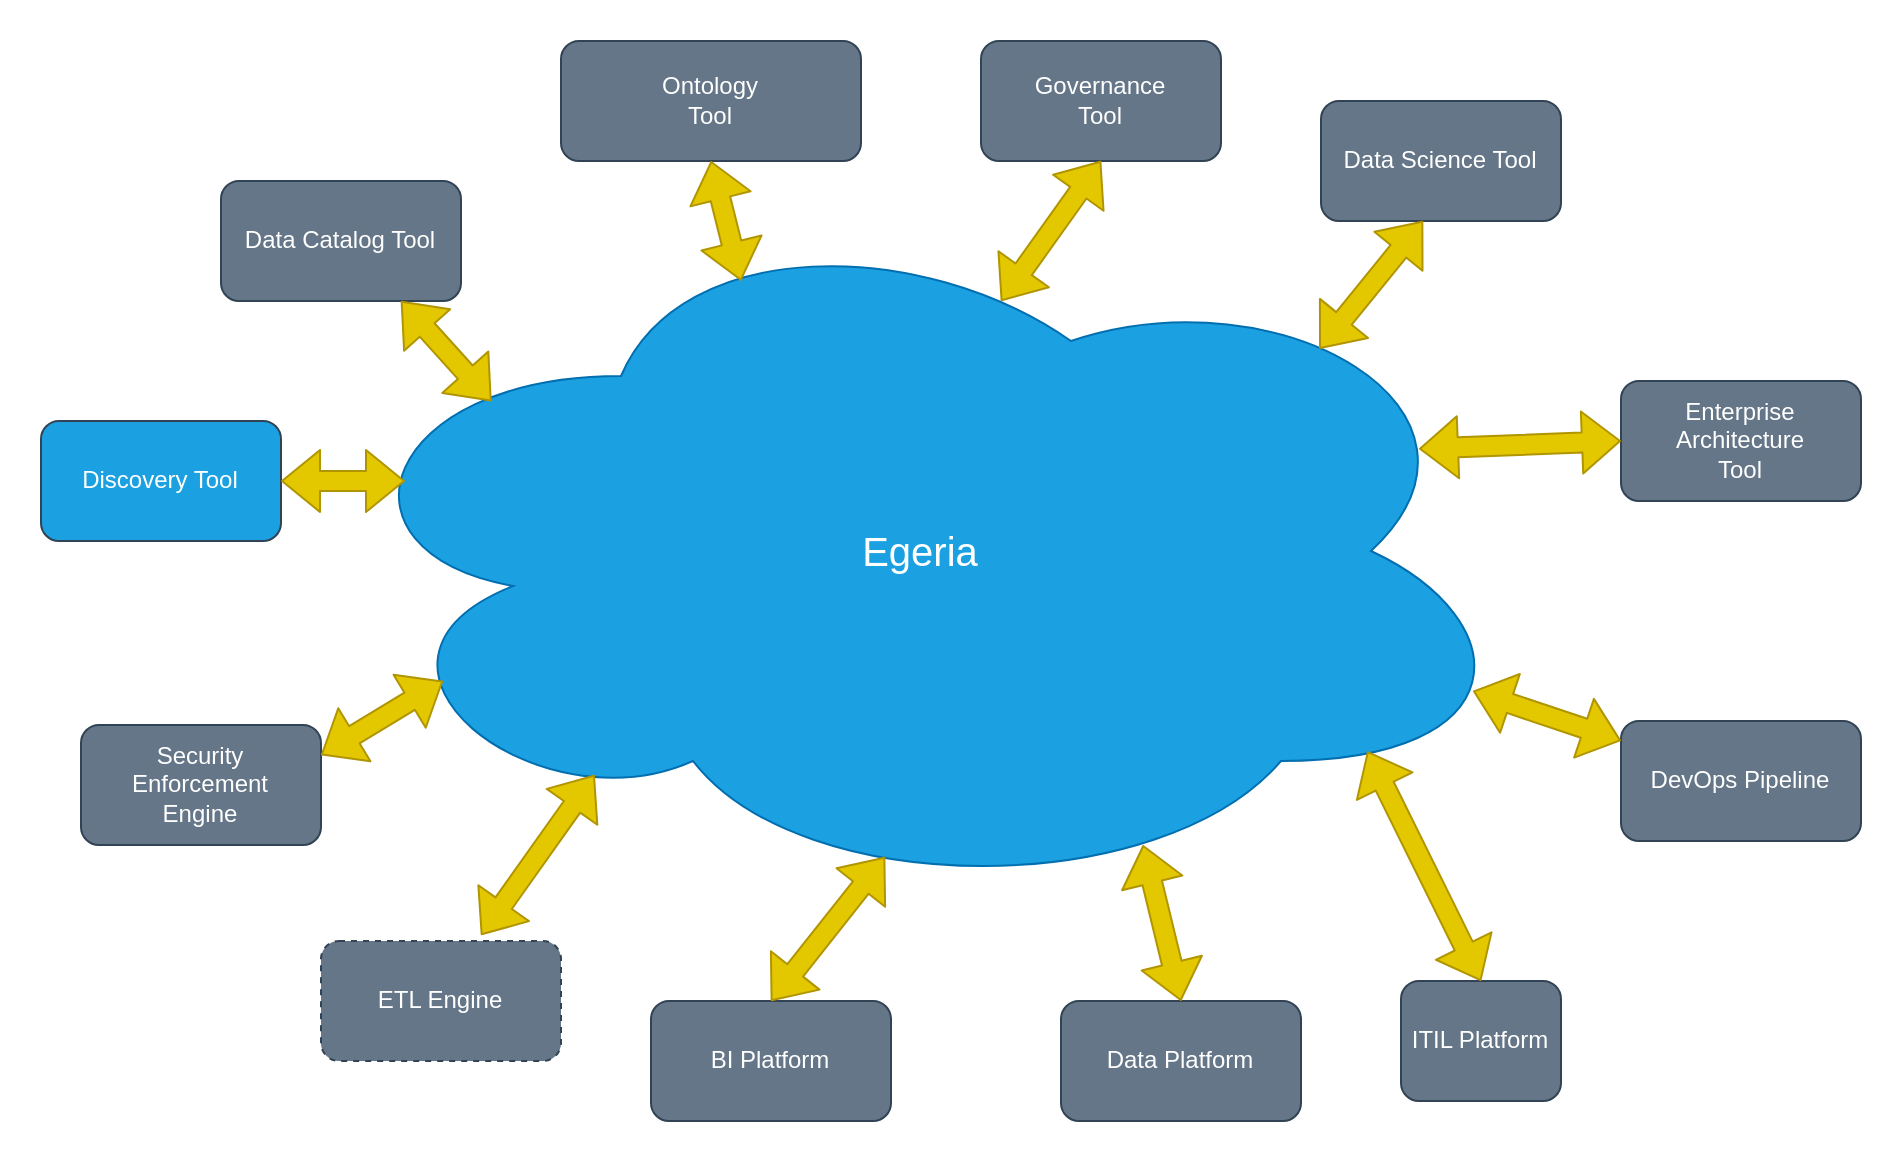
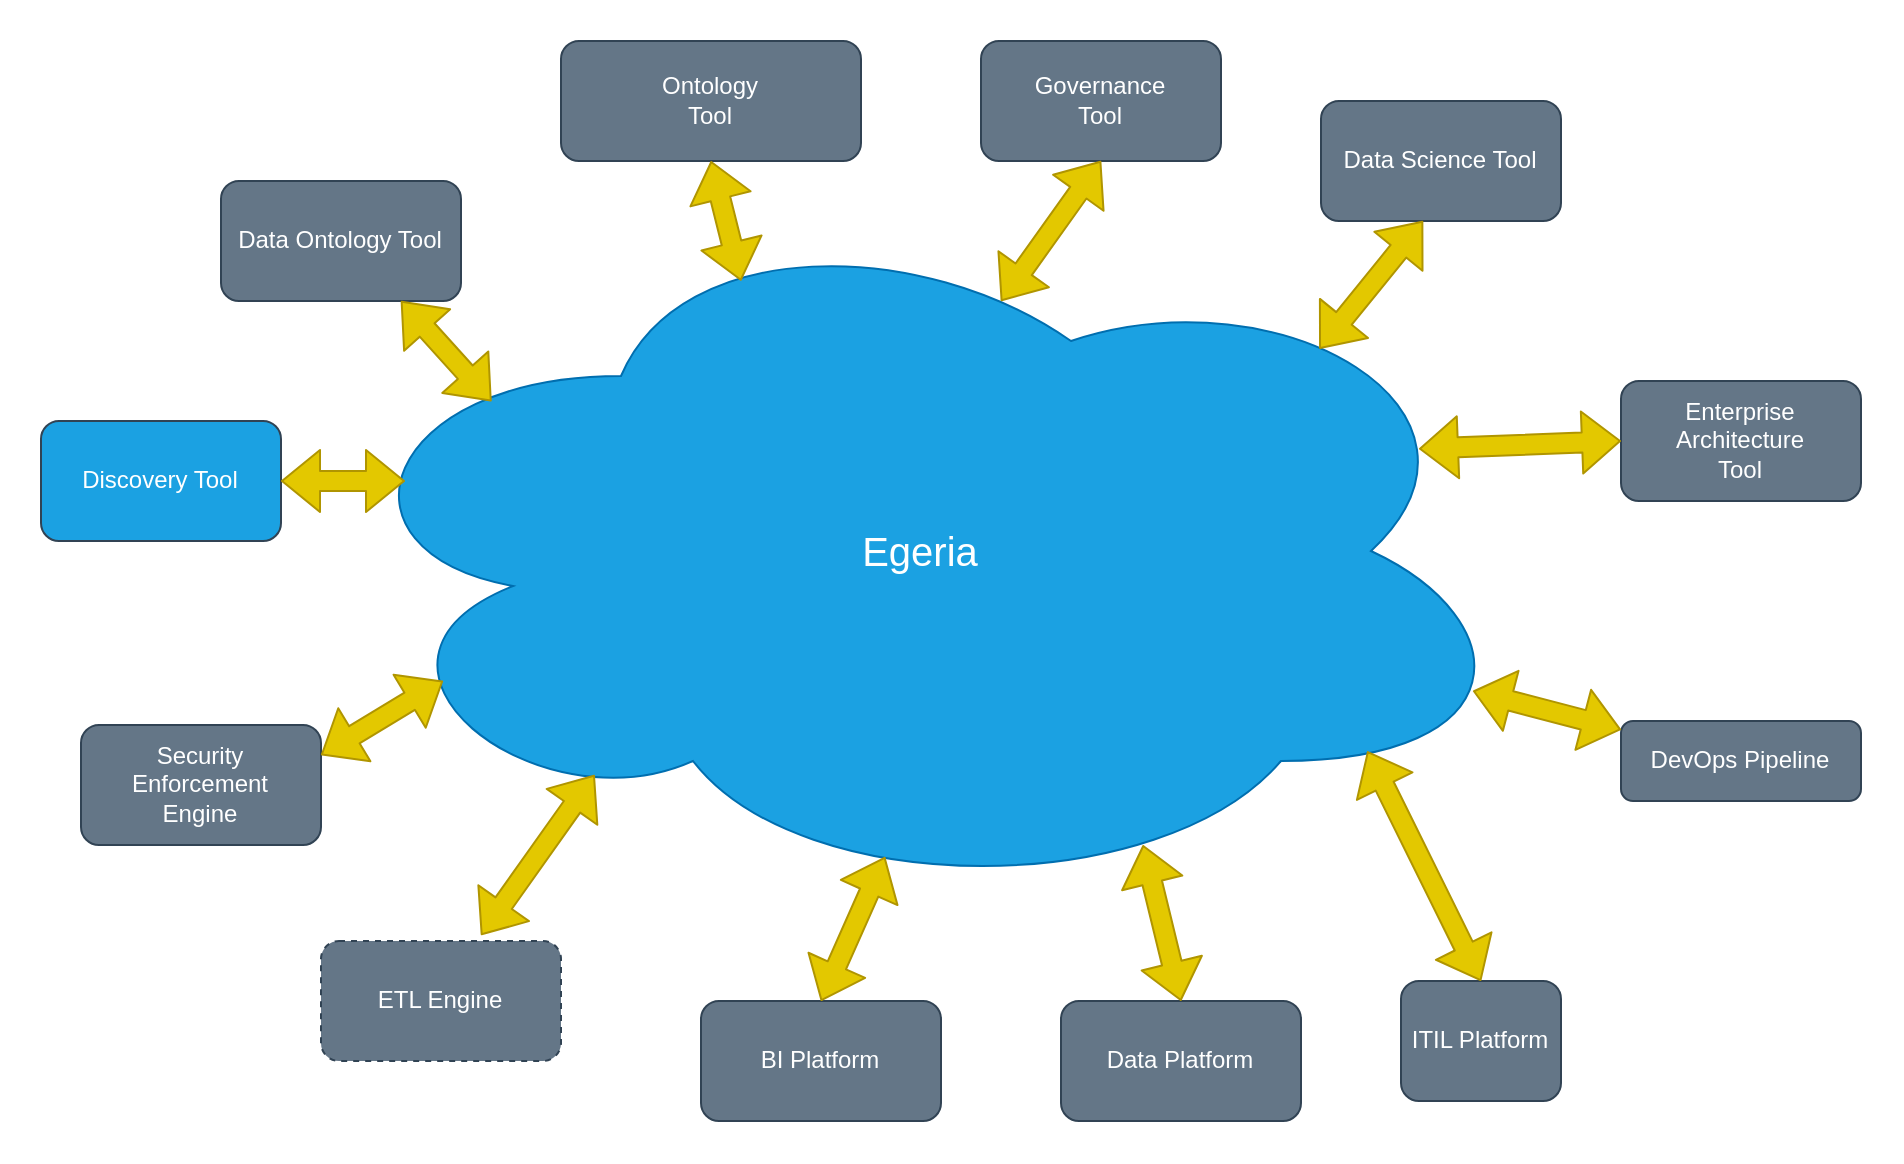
(341, 241) -> (341, 241)
(1741, 781) -> (1741, 761)
(771, 1061) -> (821, 1061)
